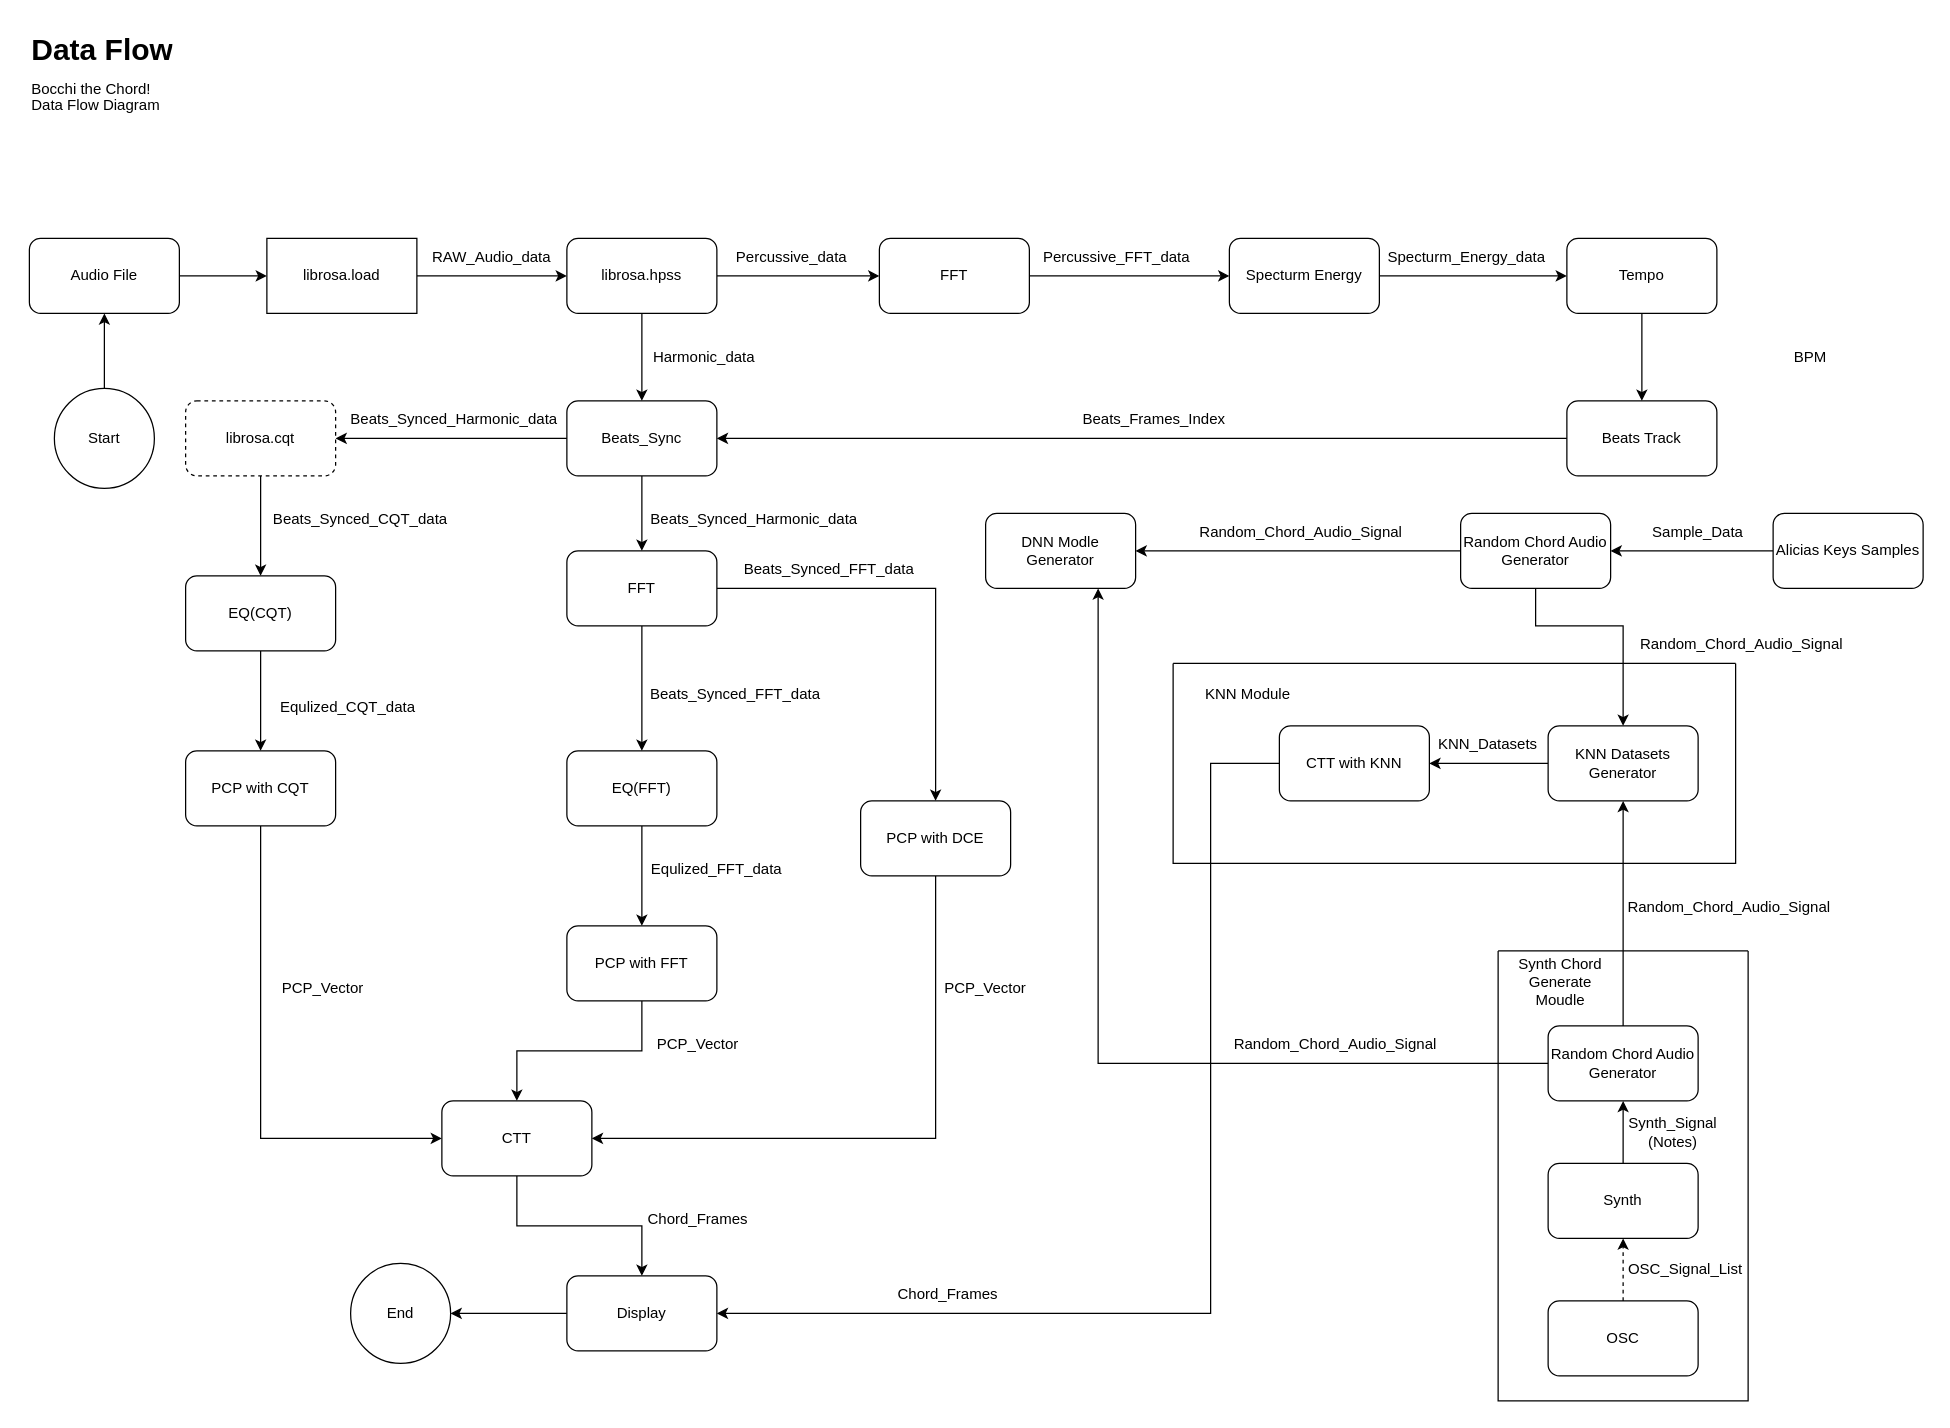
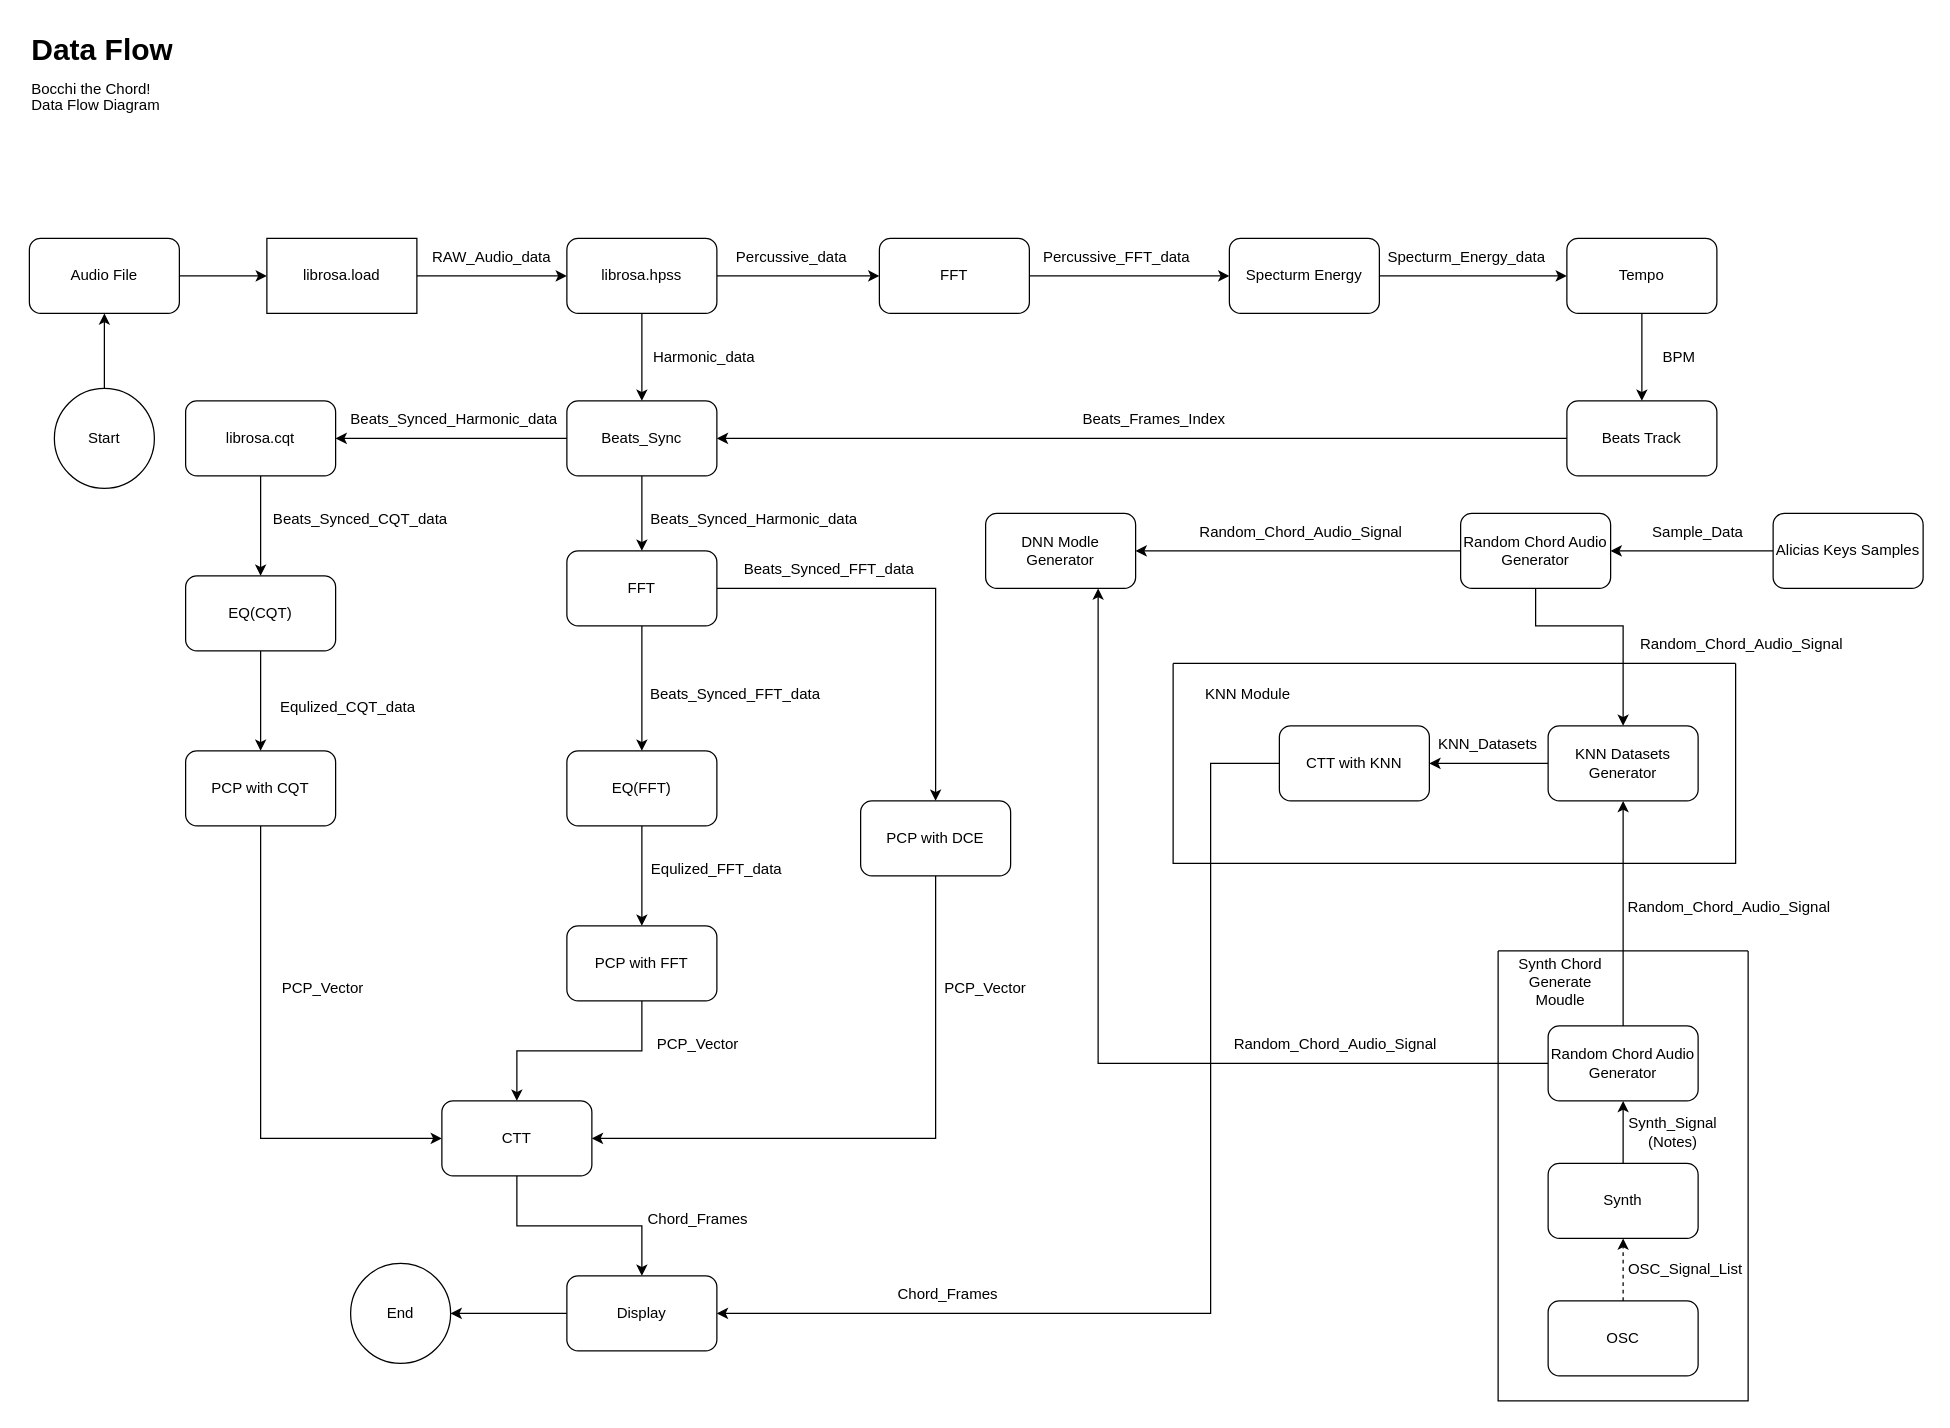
(1811, 357) -> (1679, 357)
(261, 438) -> (261, 438)
